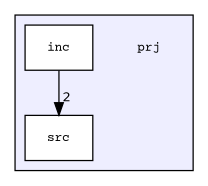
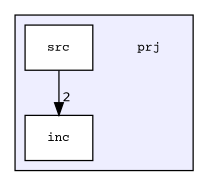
(59, 87) -> (59, 87)
